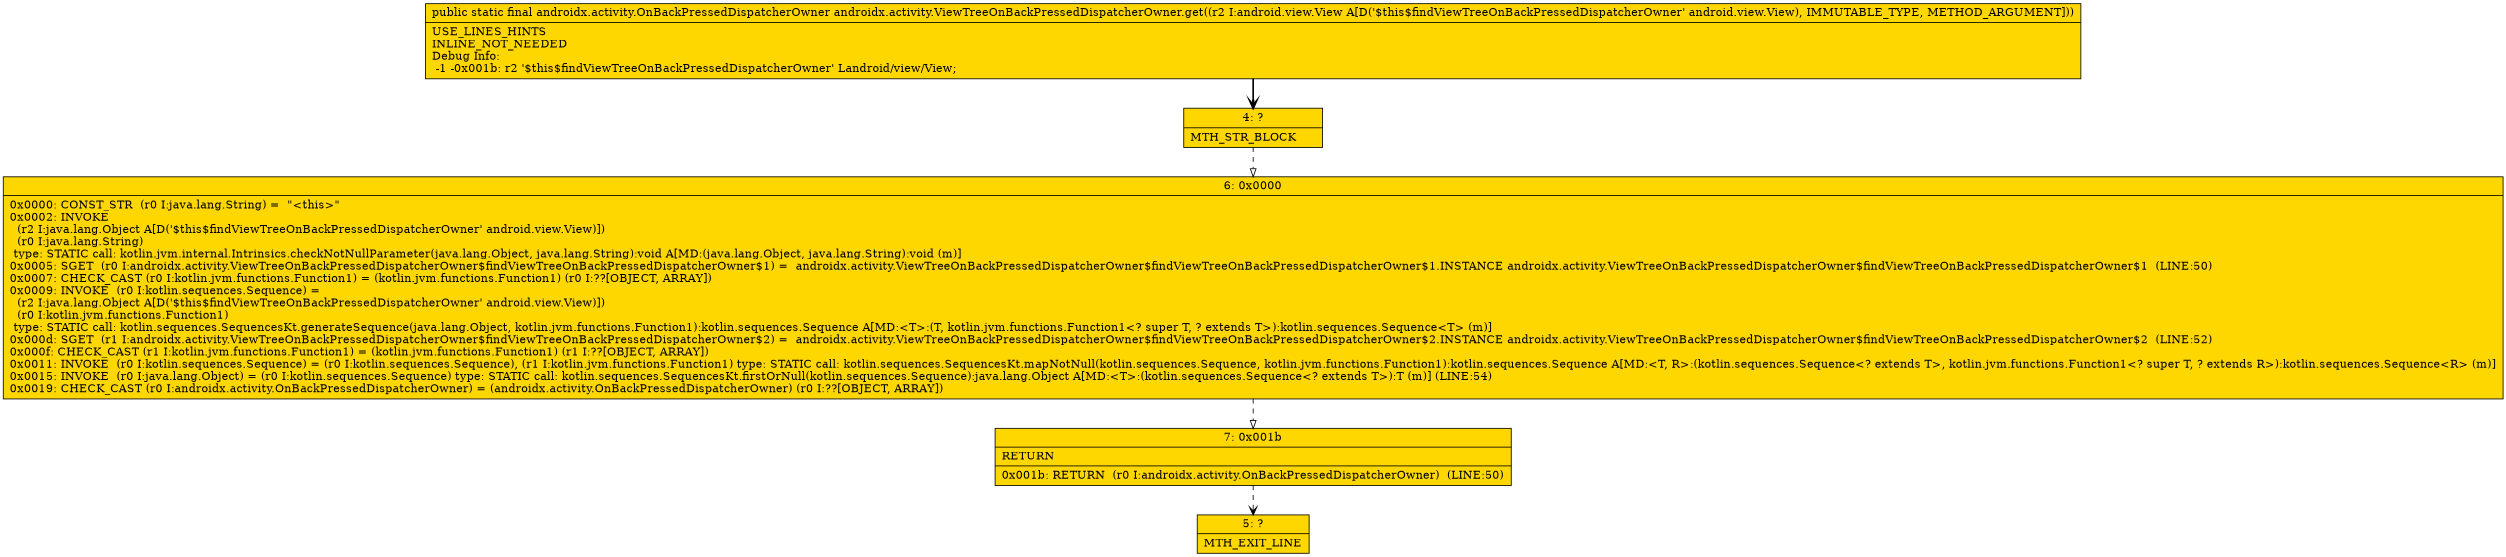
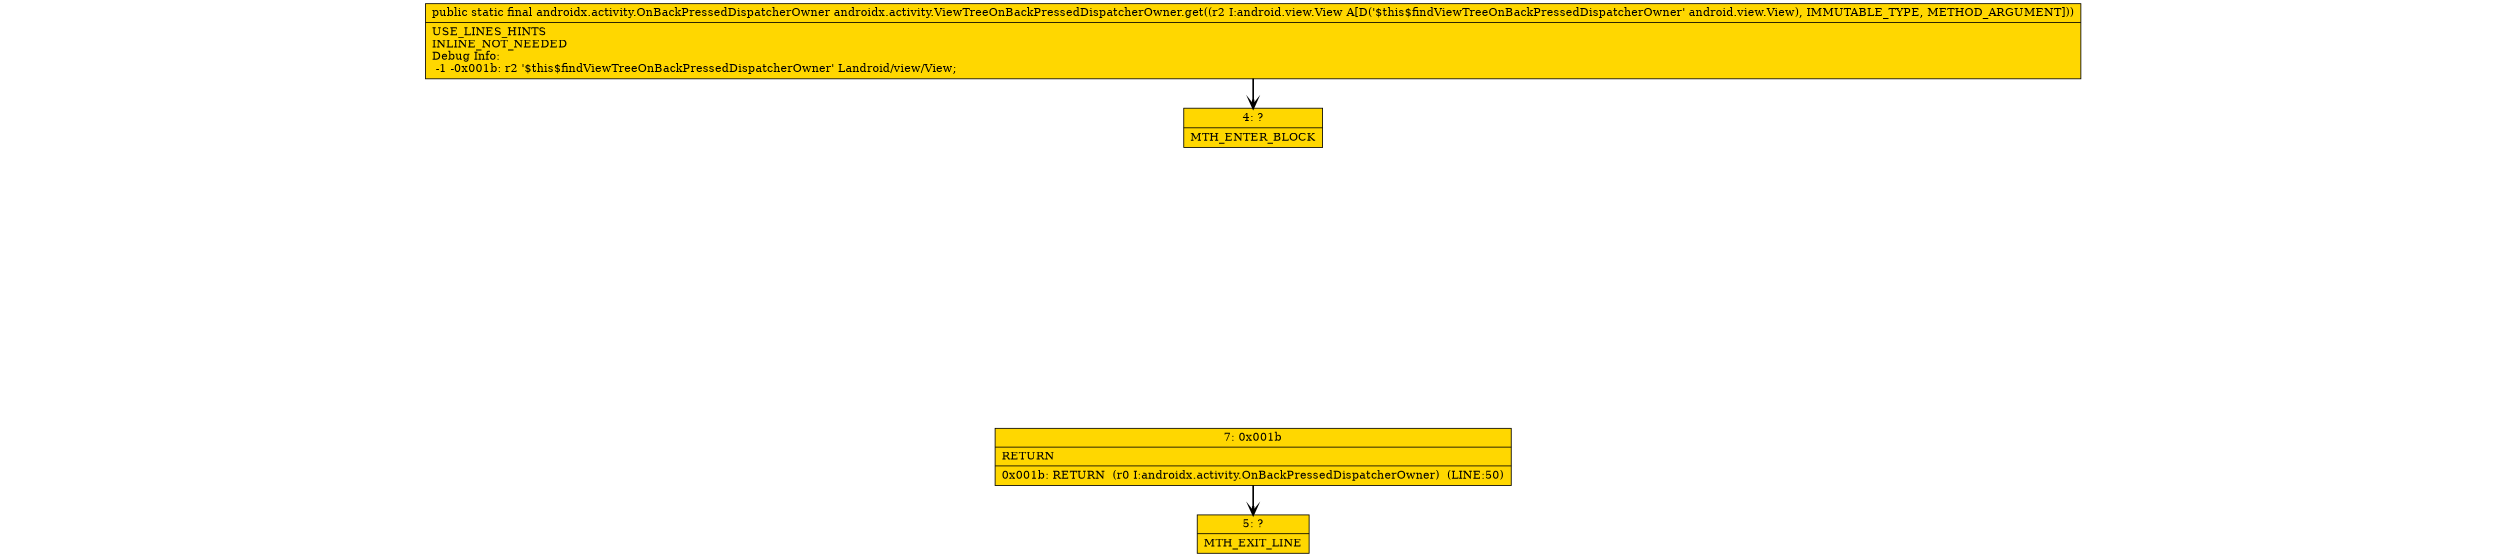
(1243, 137) -> (1253, 137)
(1253, 288) -> none
(1253, 496) -> (1253, 496)
